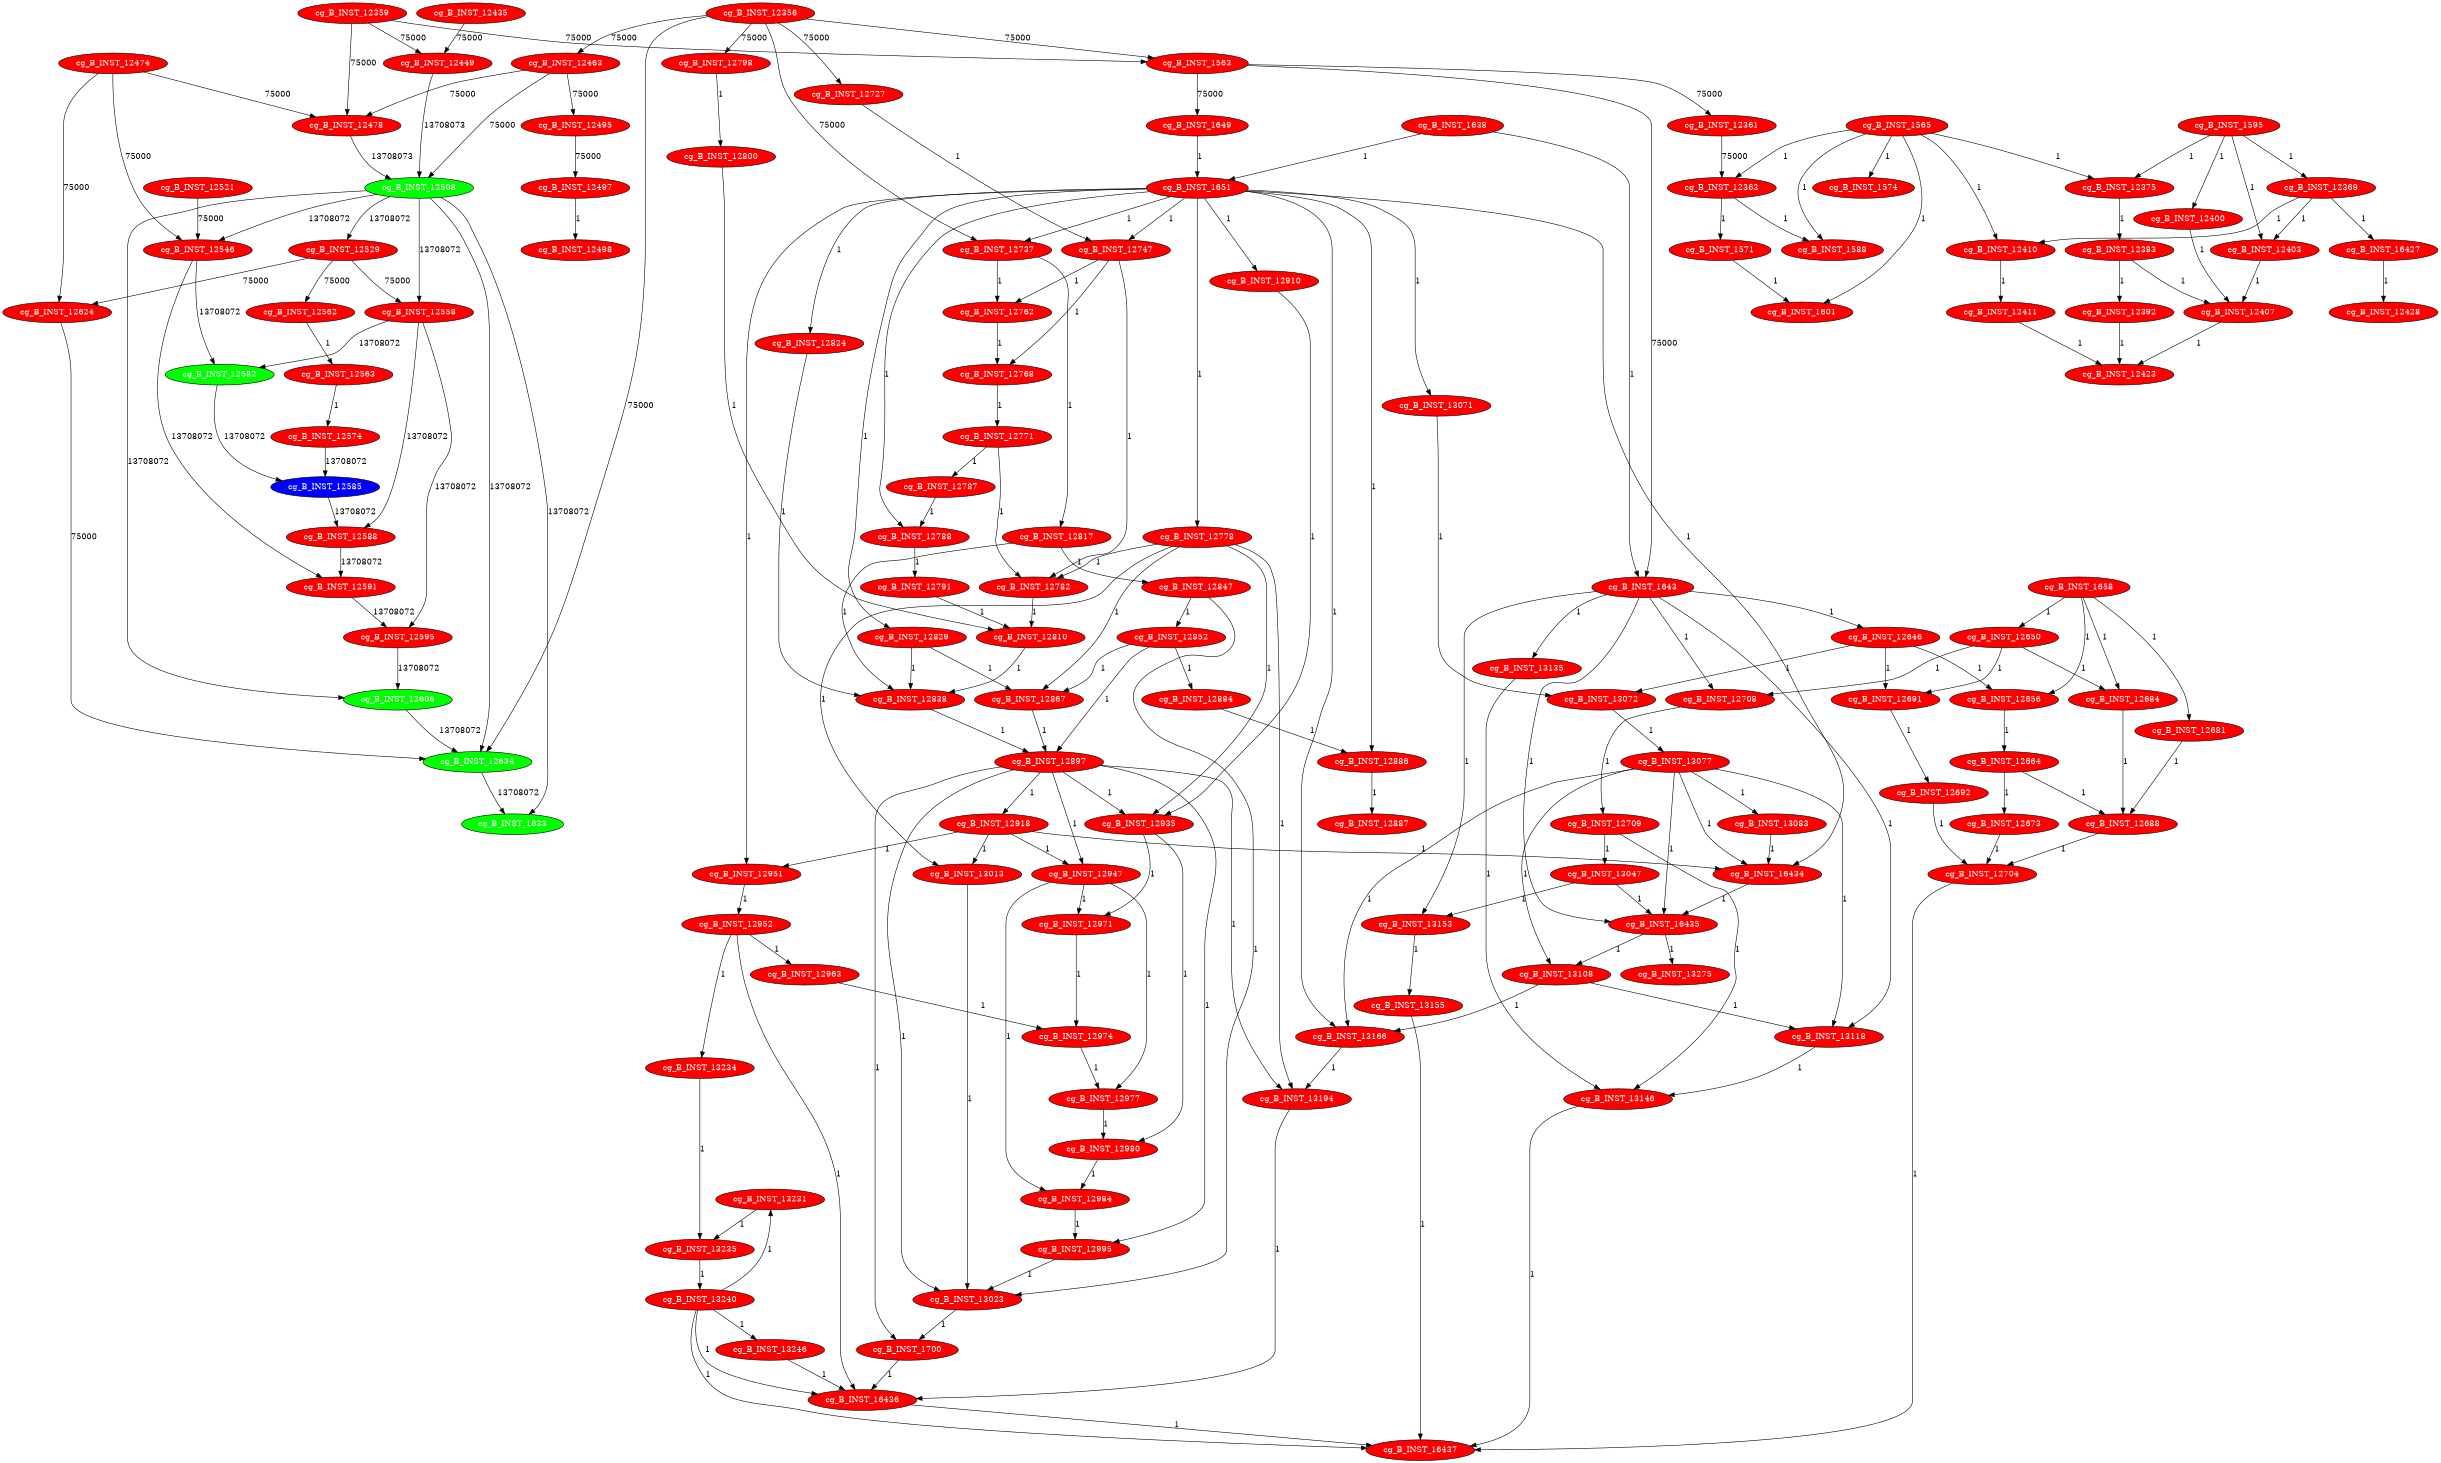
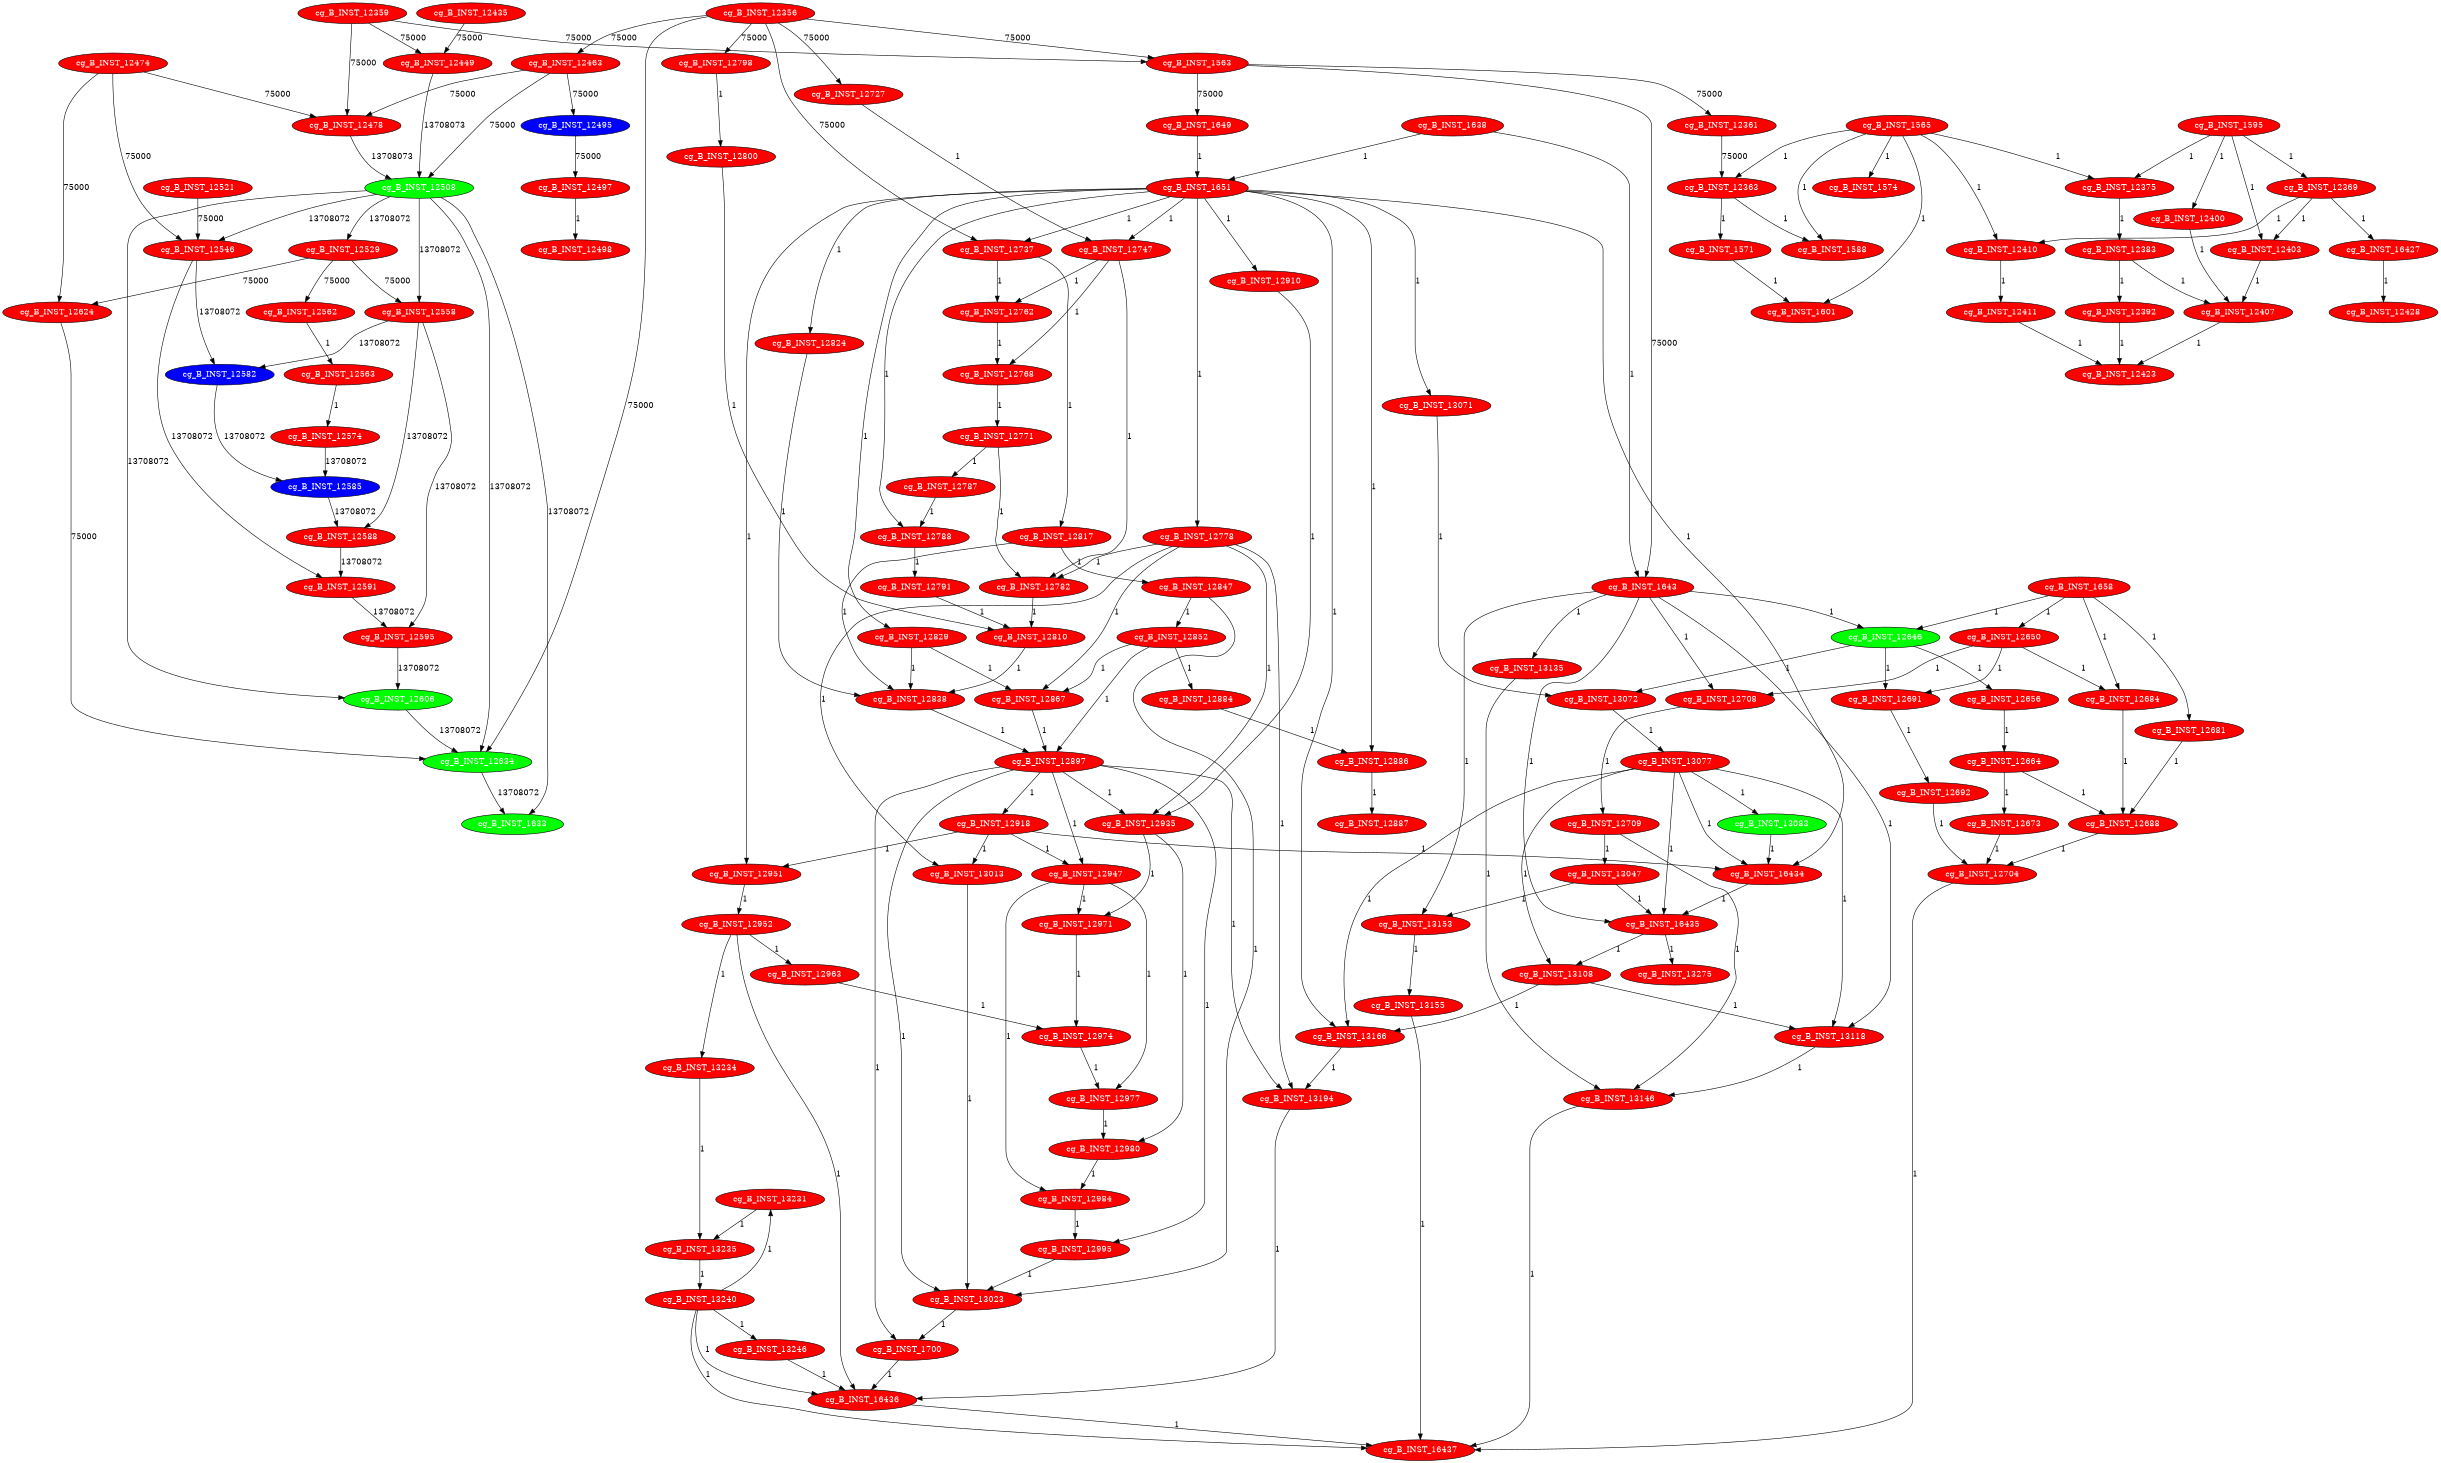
(575, 126) -> (575, 126)
(220, 375) -> (220, 375)
(1885, 637) -> (1885, 637)
(2083, 650) -> (1986, 612)
(1772, 824) -> (1772, 824)
